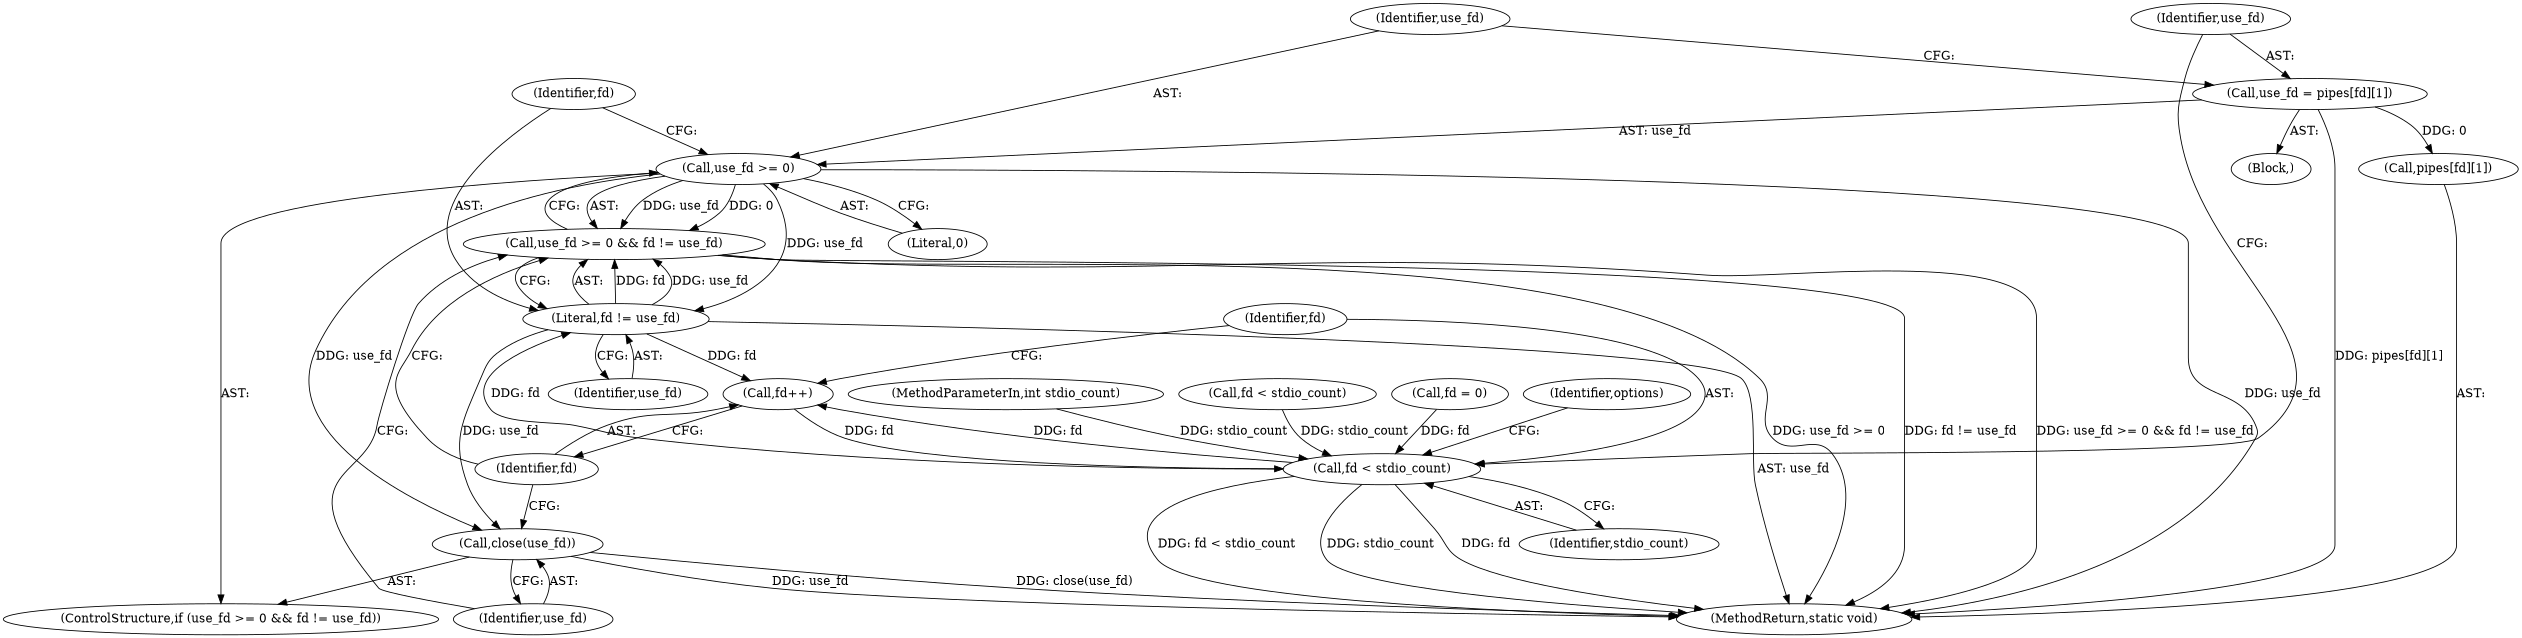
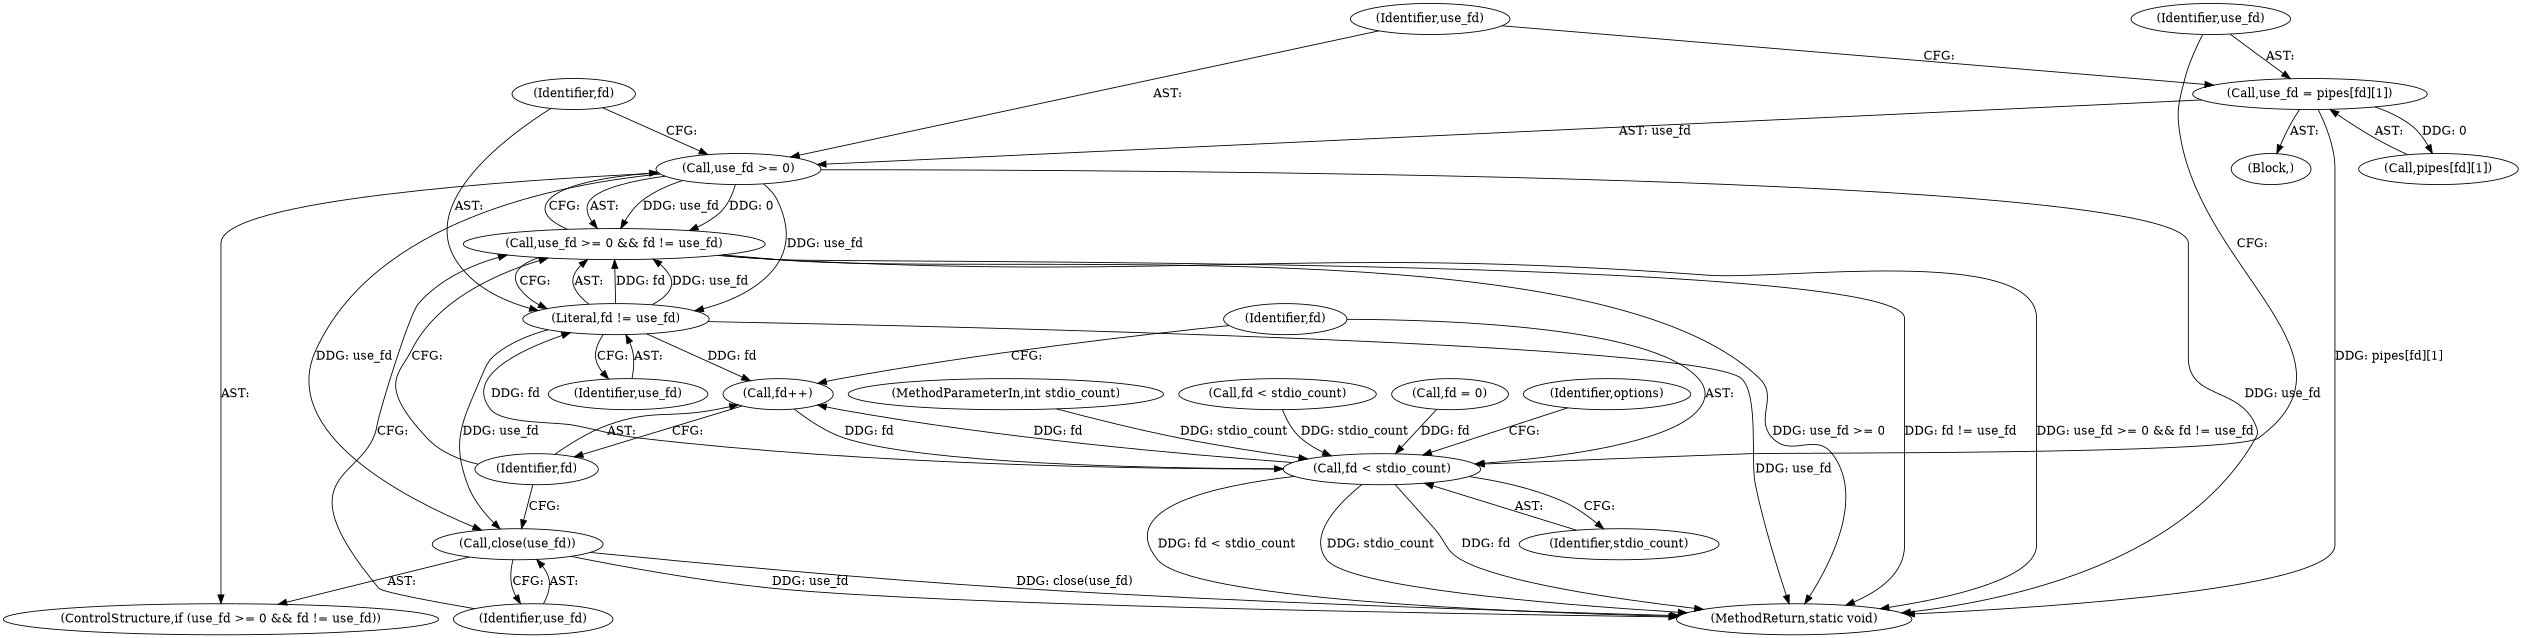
(938, 244) -> none
(1794, 469) -> (1794, 469)
(2374, 583) -> (2371, 136)
